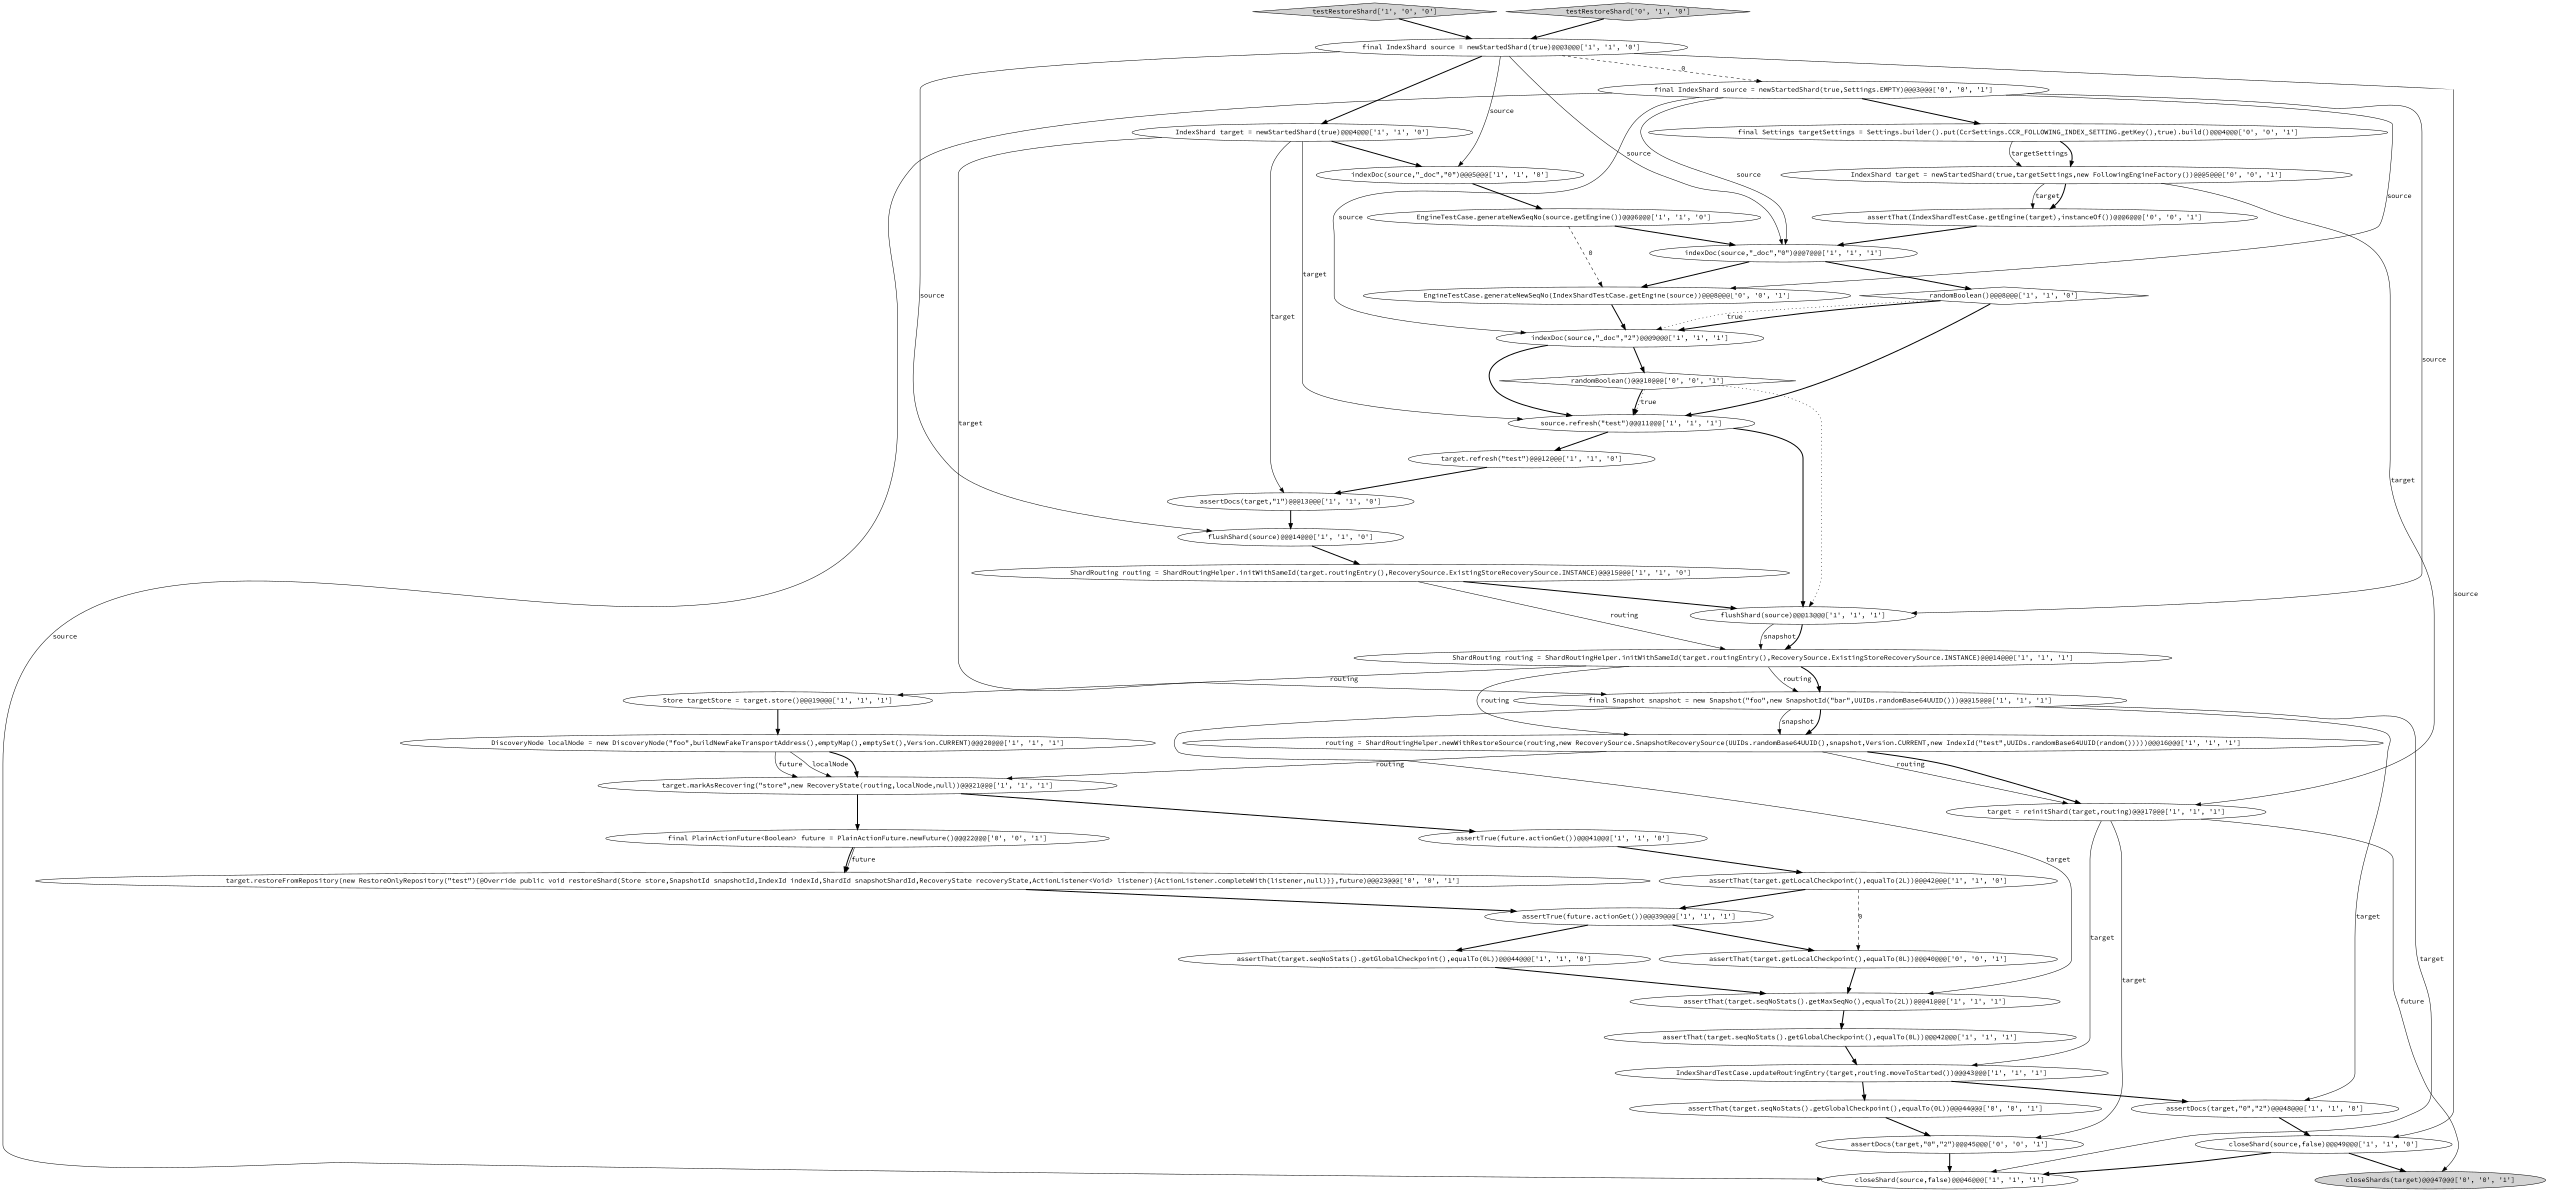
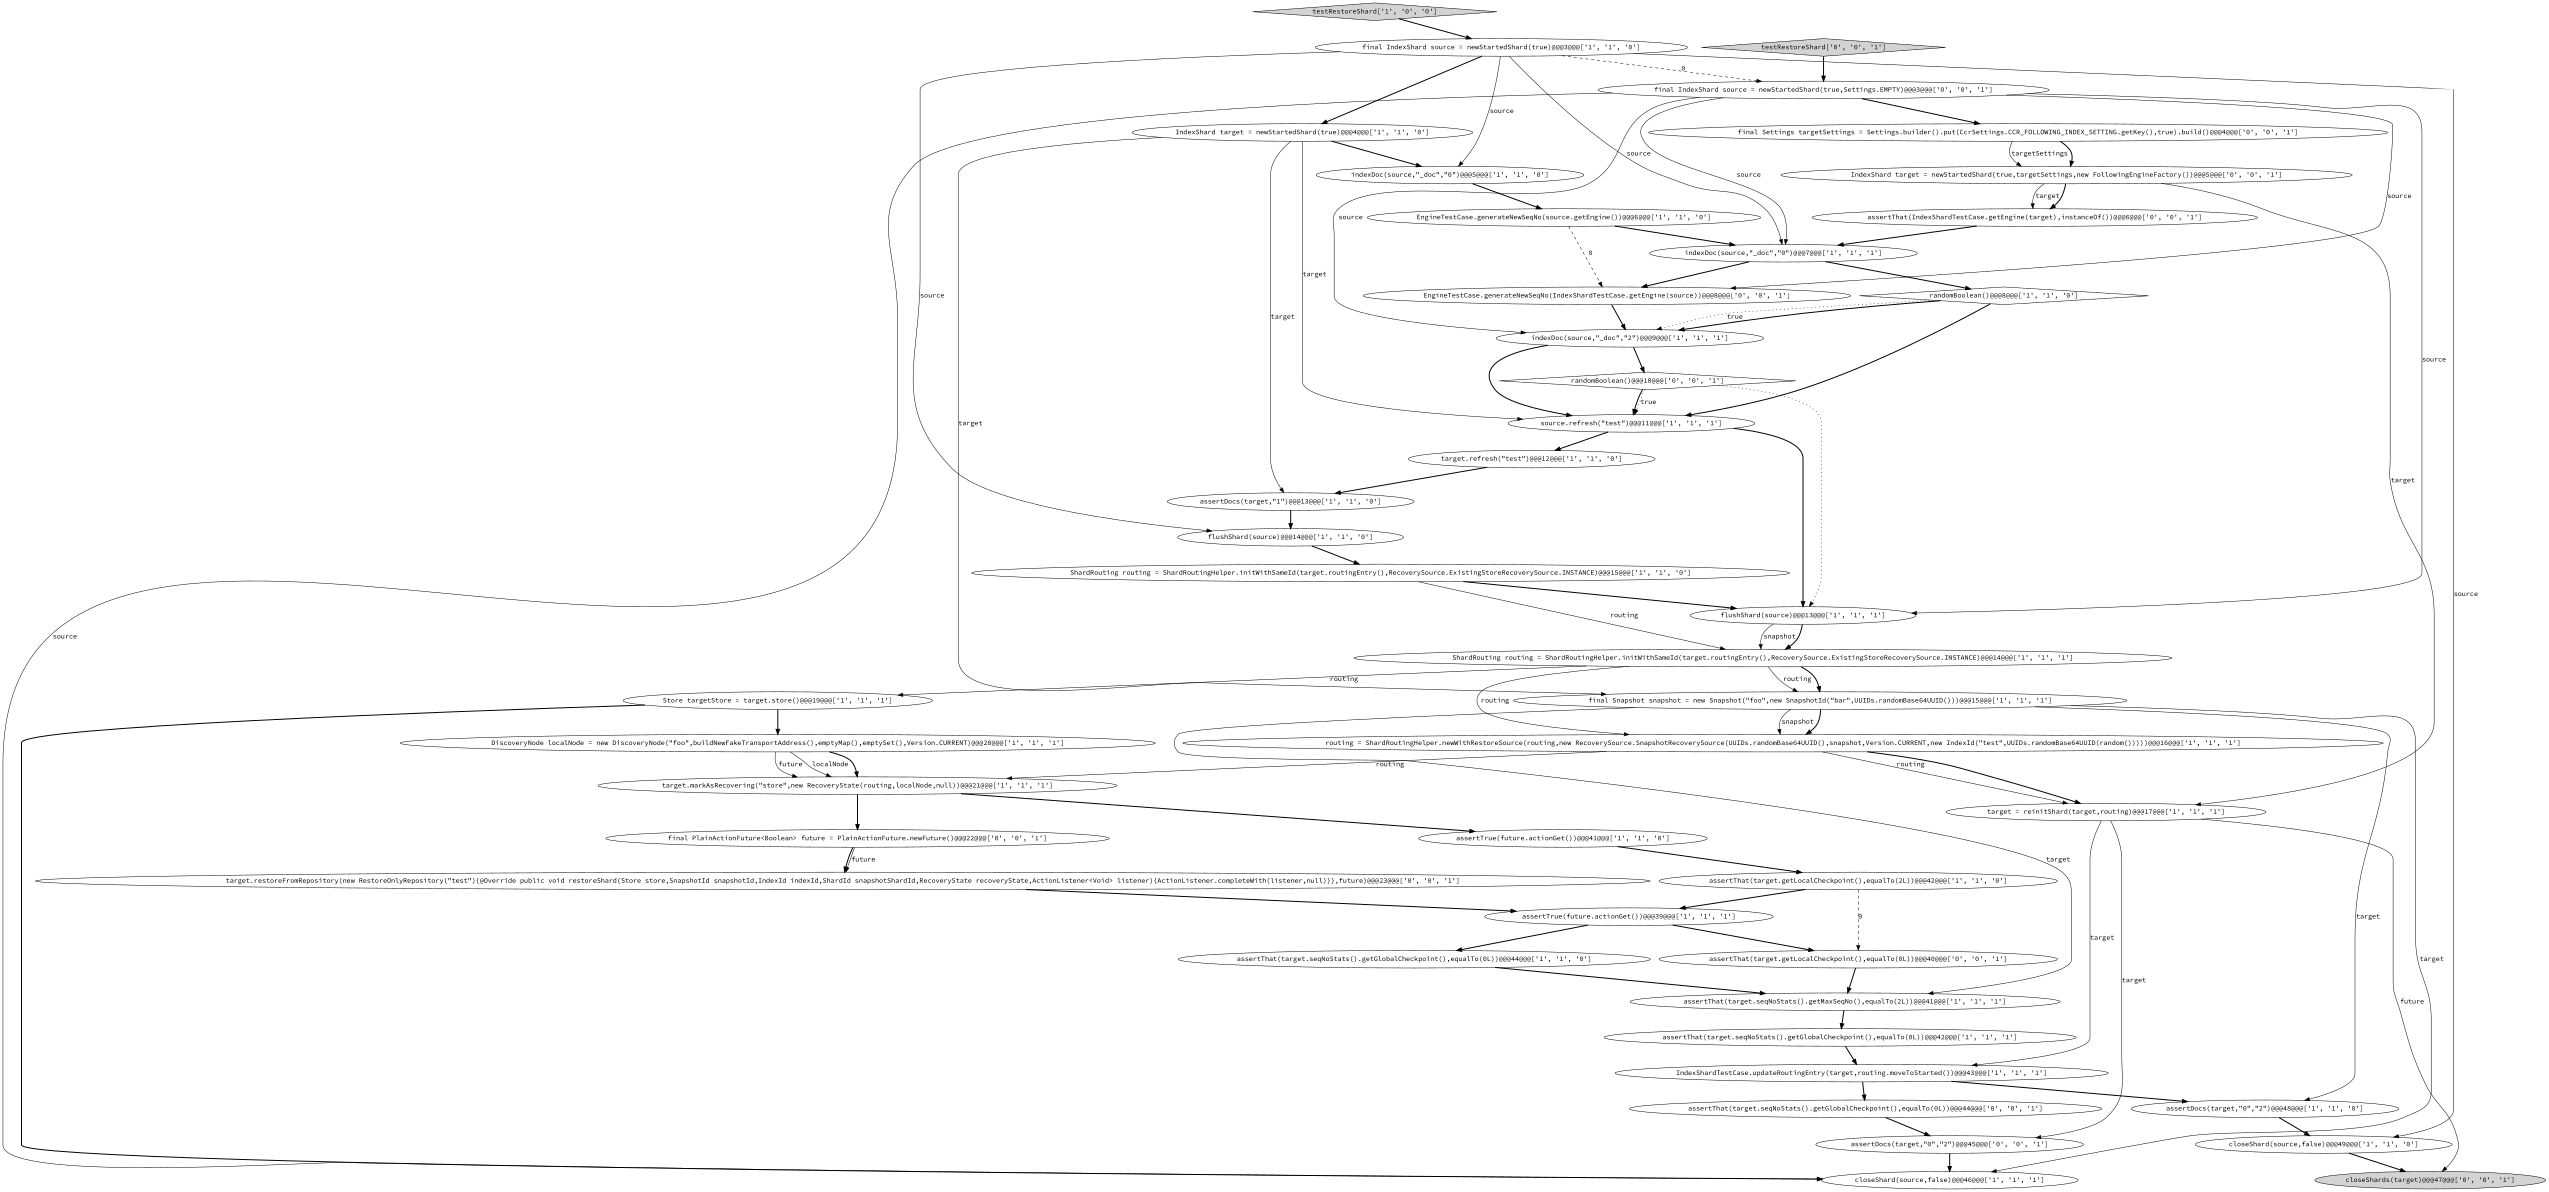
(1628, 12) -> none
none -> (1824, 47)
(2160, 1165) -> (264, 1160)
